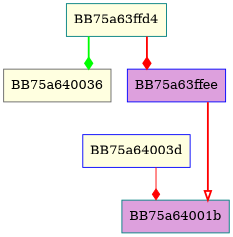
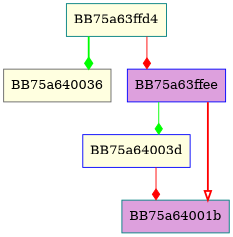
(147, 47) -> (147, 47)
none -> (159, 113)
